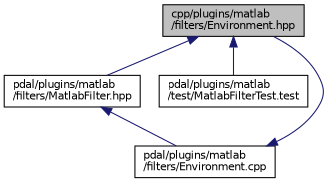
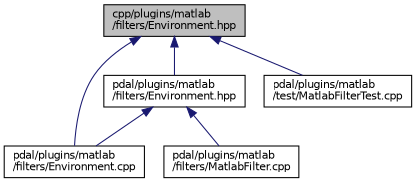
(323, 89) -> (88, 86)
(72, 91) -> (174, 91)
(233, 91) -> (338, 91)
none -> (231, 162)
